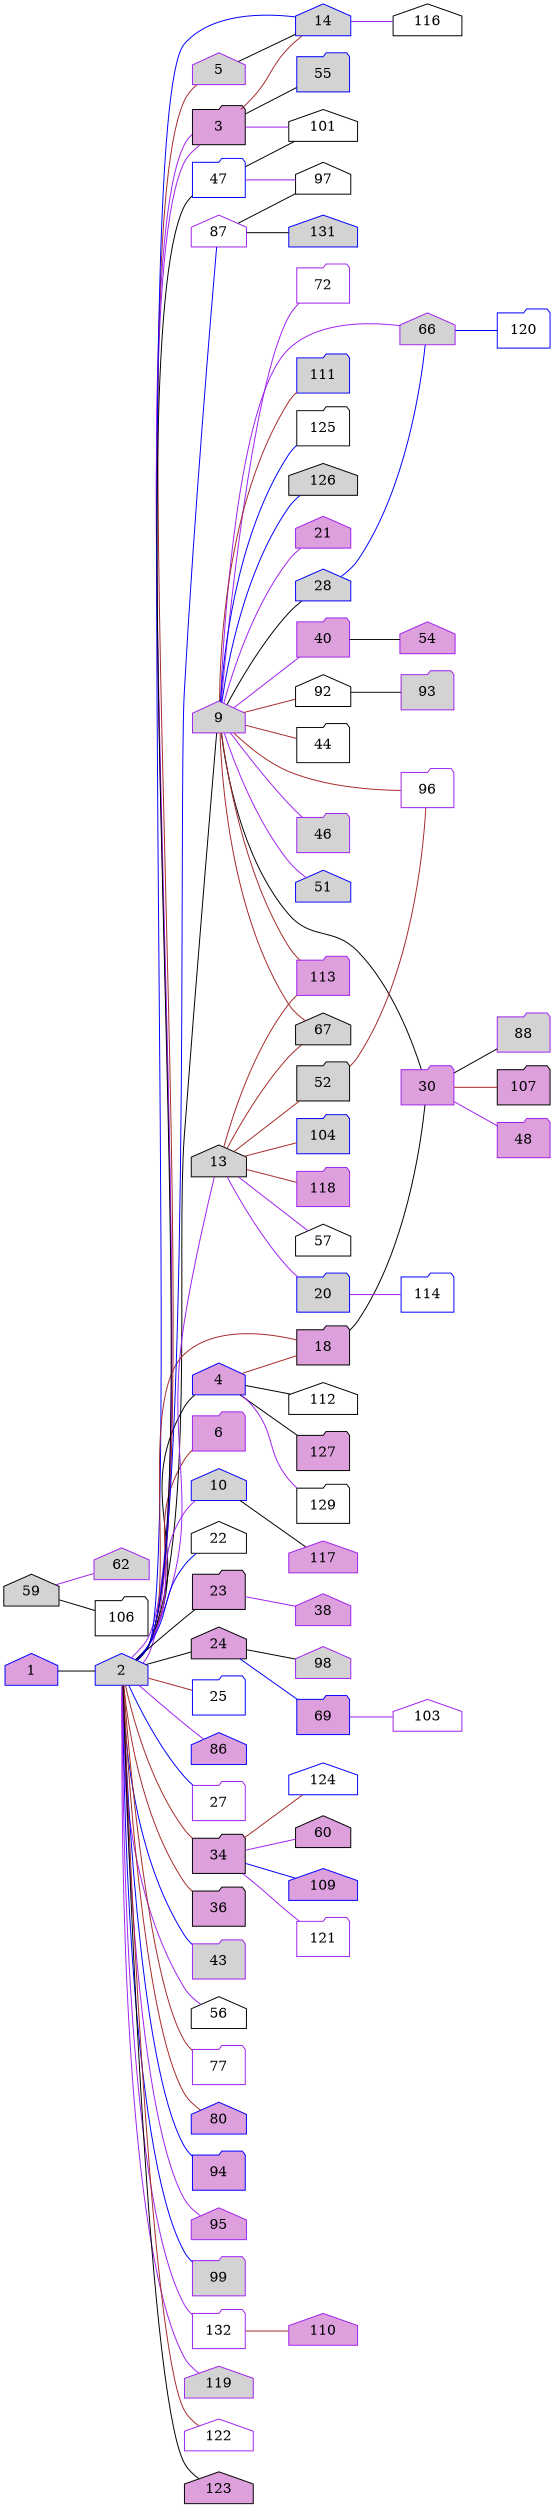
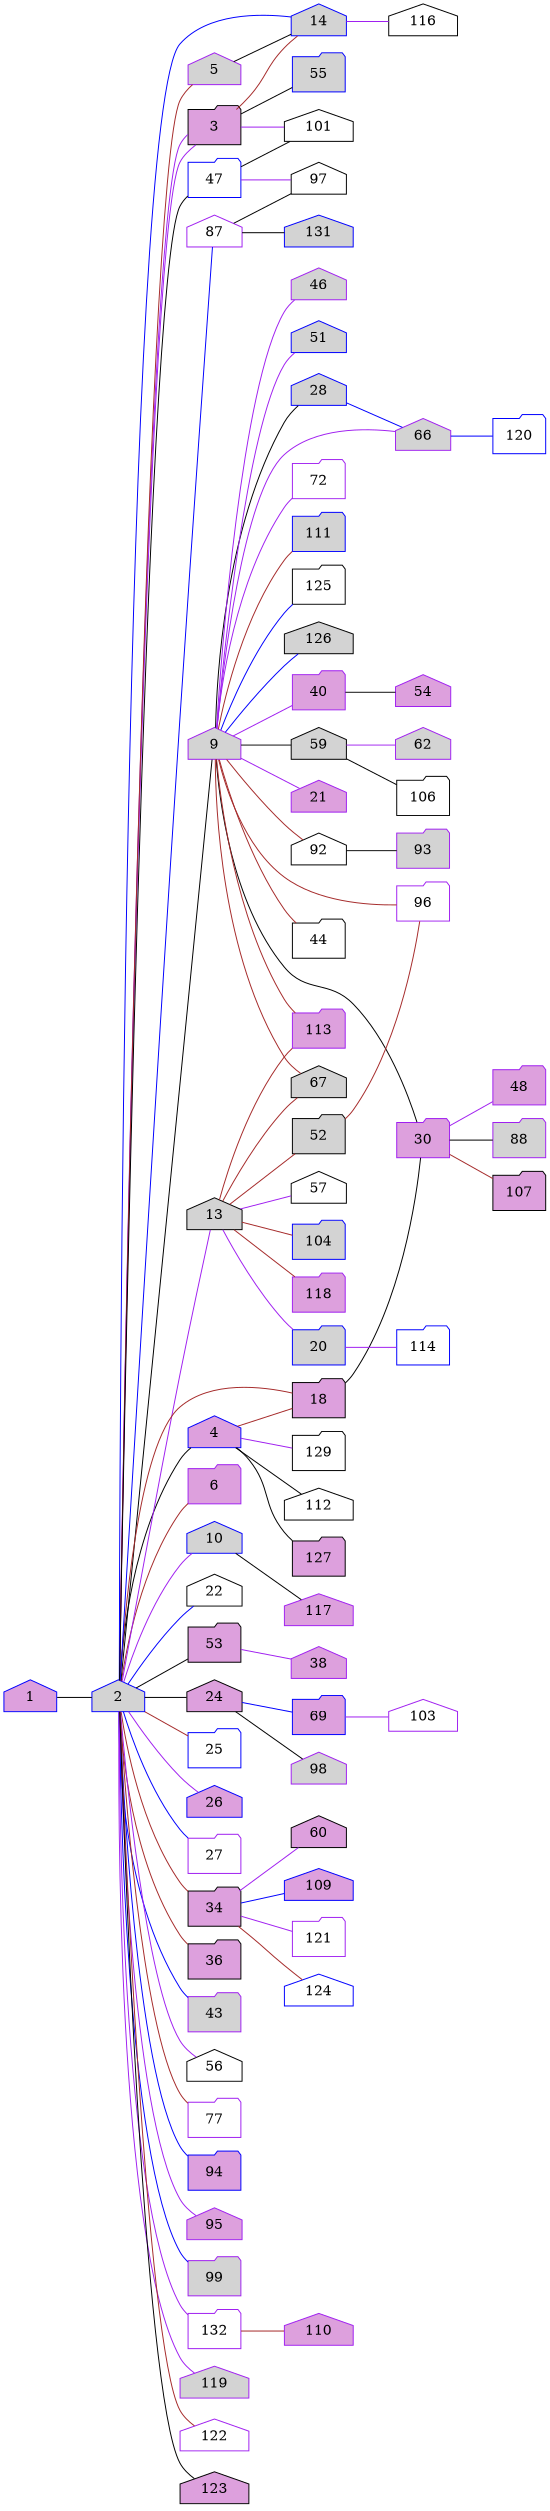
none -> (266, 745)
(323, 835) -> (319, 286)
(219, 1592) -> (214, 1645)
(219, 1750) -> (214, 1803)
(219, 2120) -> none
